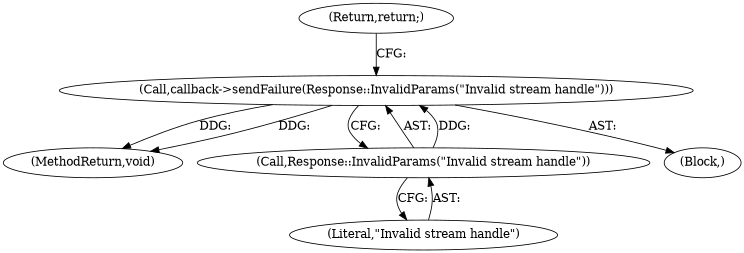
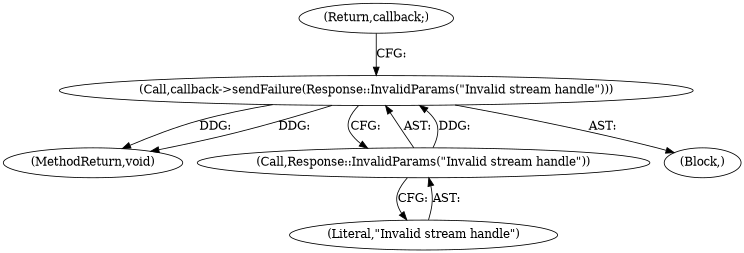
(376, 18) -> (376, 18)
